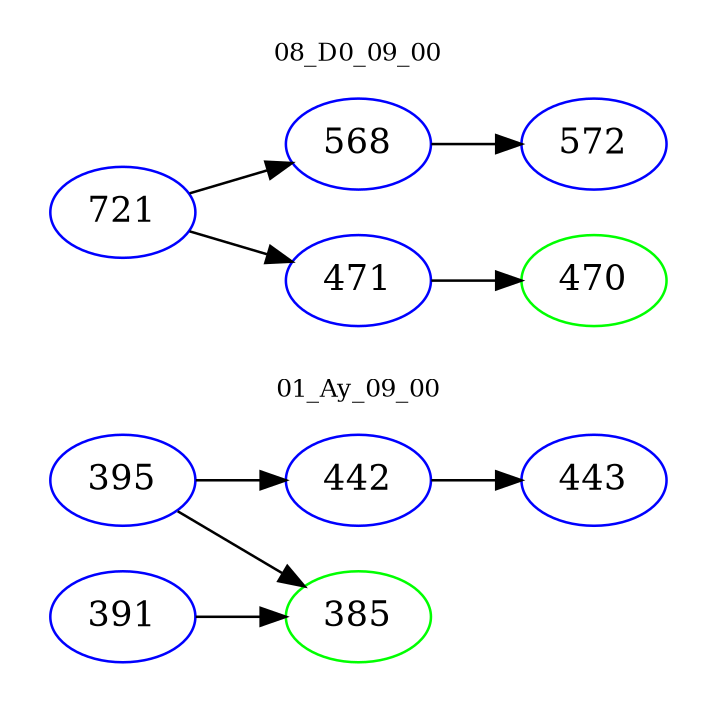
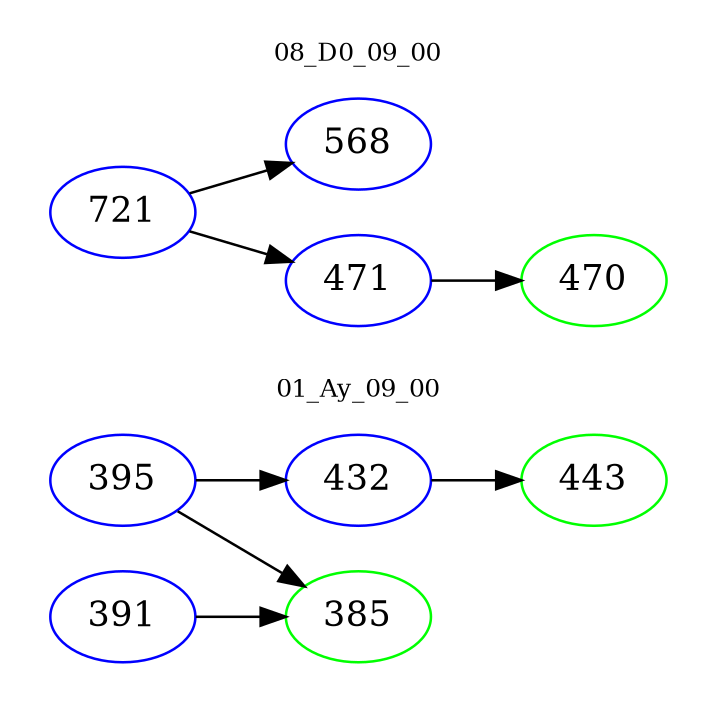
(594, 144) -> none
(358, 480) -> (358, 480)
(594, 480) -> (594, 480)
